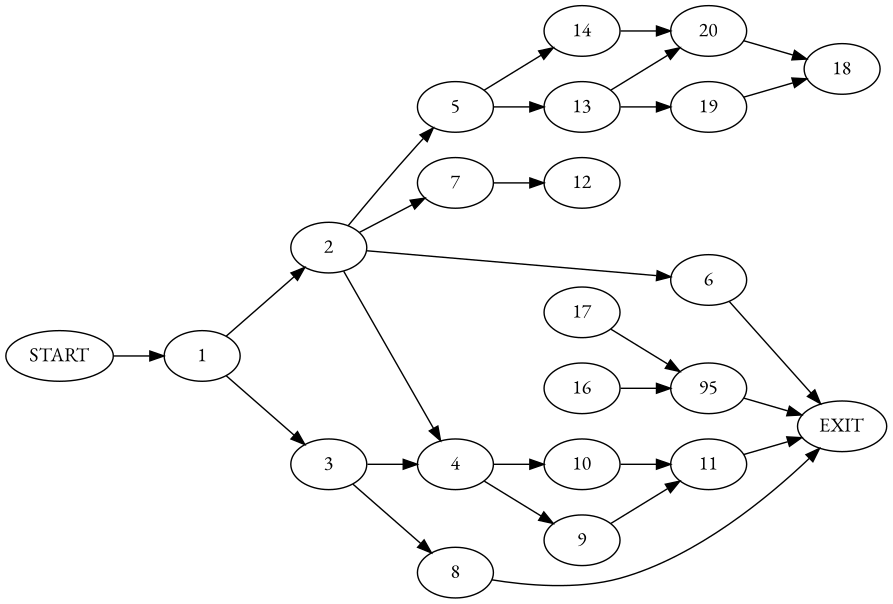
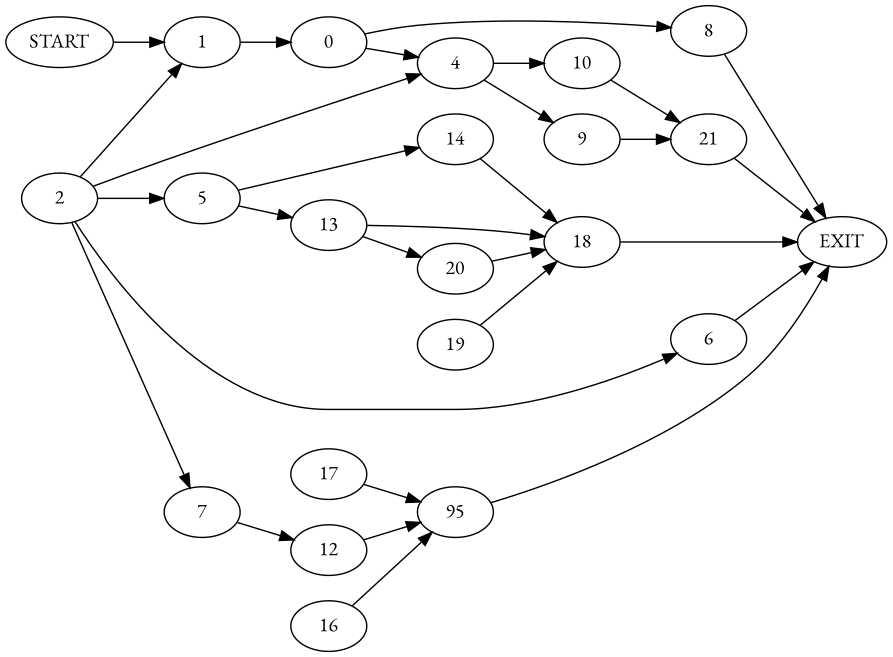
(638, 31) -> (513, 186)
(638, 107) -> (449, 228)
none -> (702, 242)
(260, 306) -> (126, 125)
(329, 464) -> (329, 42)
(709, 464) -> (709, 139)
none -> (385, 533)
